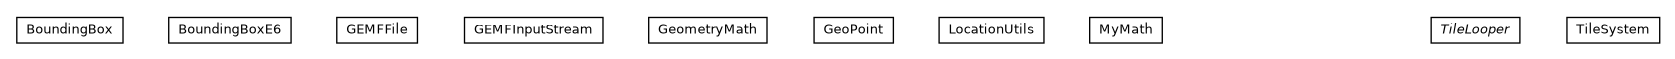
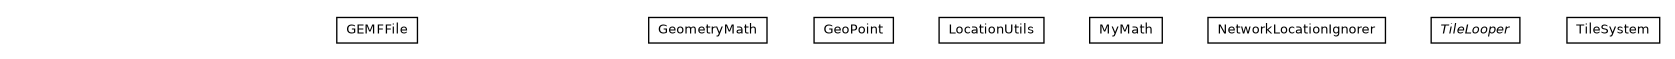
(69, 30) -> none
(229, 30) -> none
(533, 30) -> none
none -> (1297, 30)
